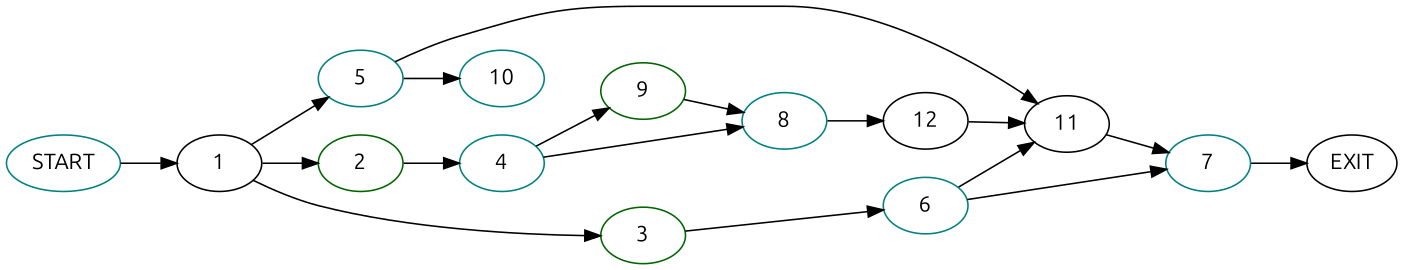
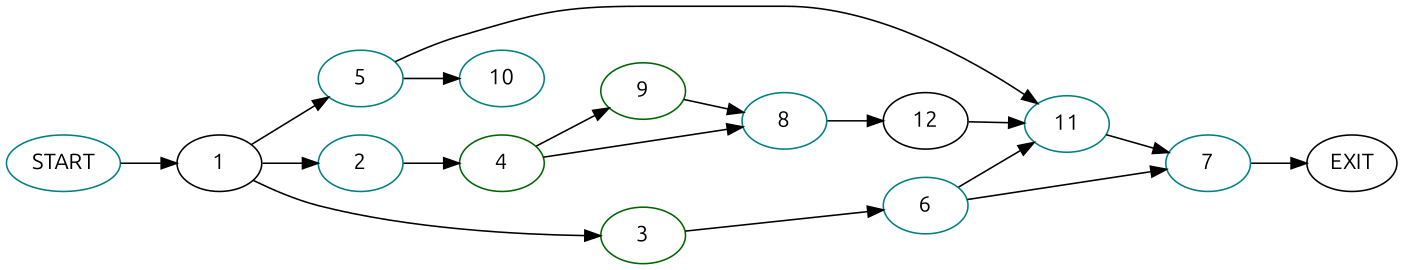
(1067, 124) -> (1067, 124)
(361, 163) -> (361, 163)
(502, 163) -> (502, 163)
